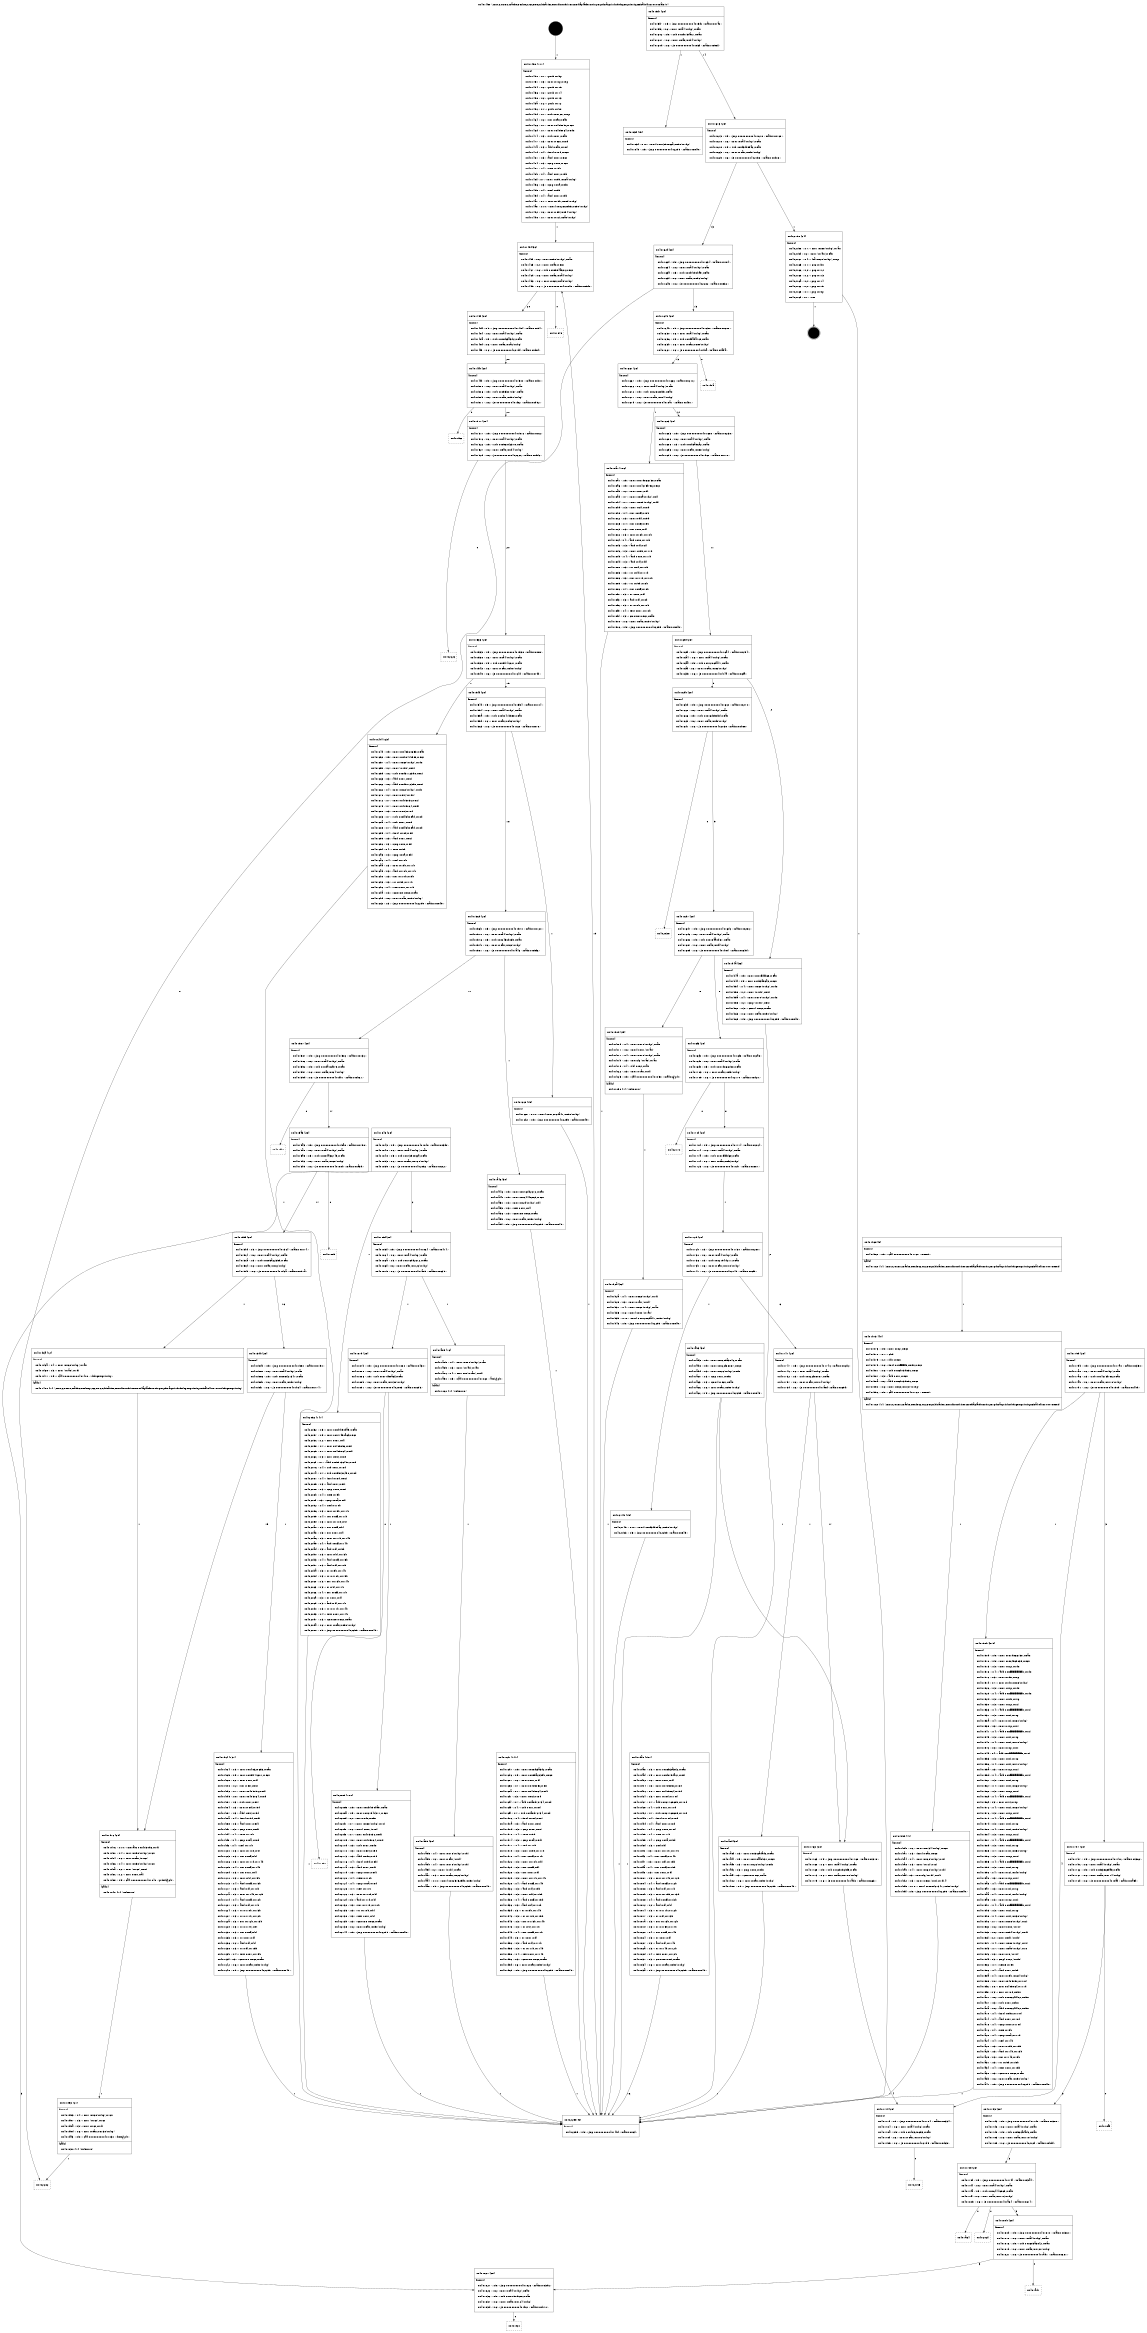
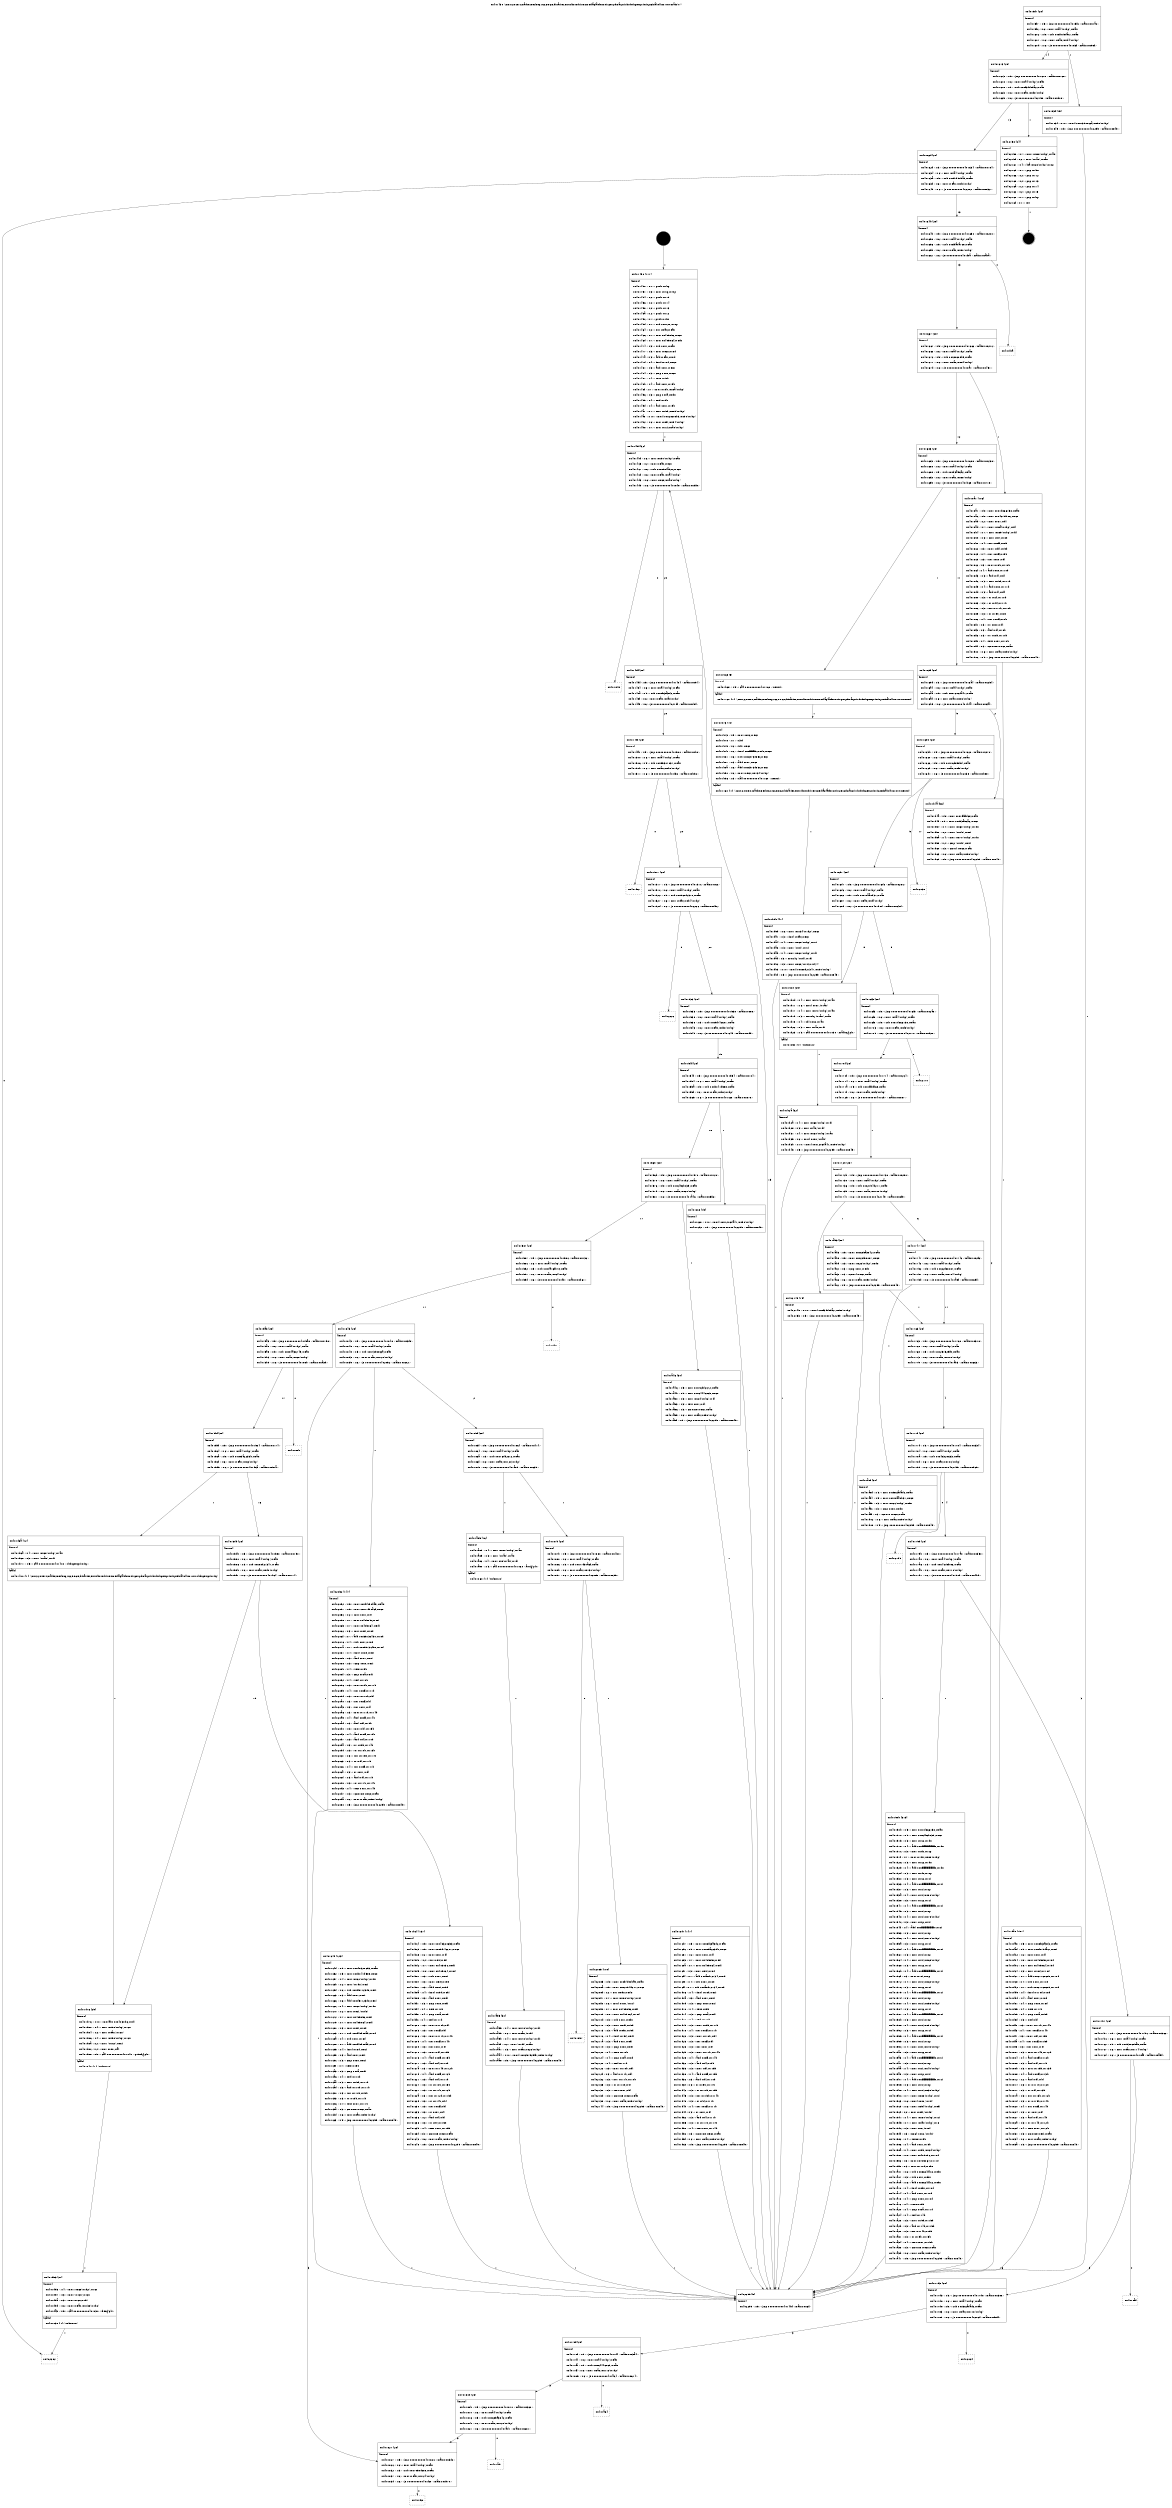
none -> (884, 578)
(453, 704) -> none
(707, 822) -> (920, 832)
(857, 1316) -> (1086, 1334)
(1060, 1790) -> (945, 1504)
(987, 2219) -> (966, 2337)
